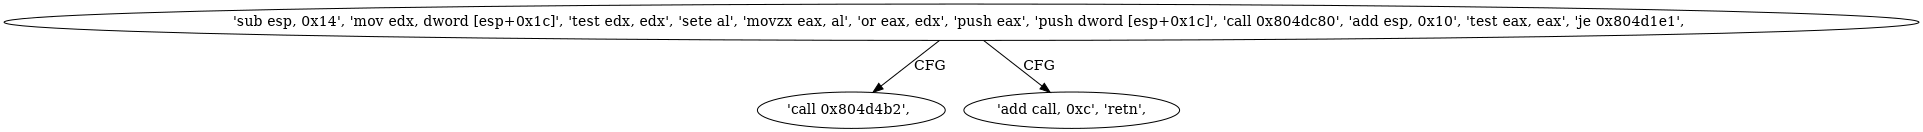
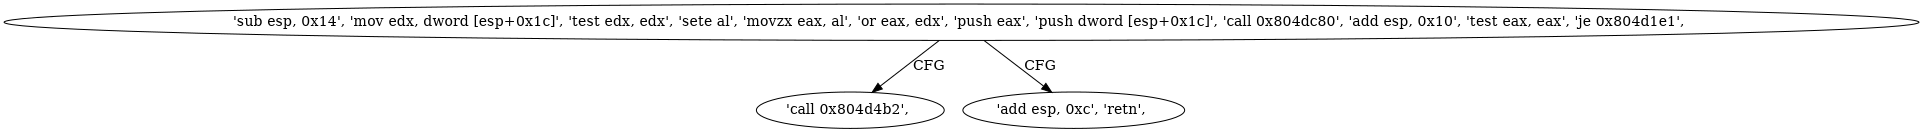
(1072, 110) -> (1074, 110)
